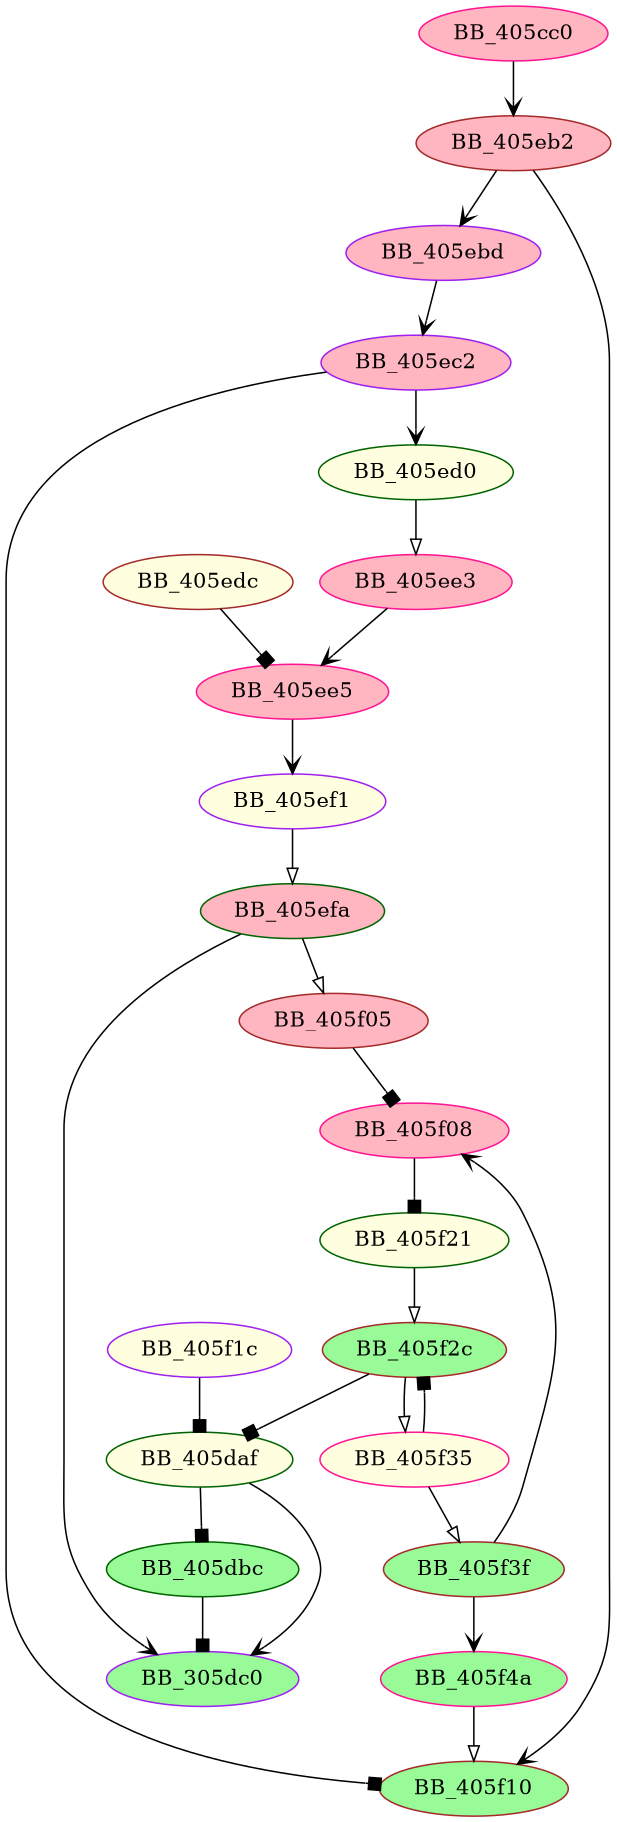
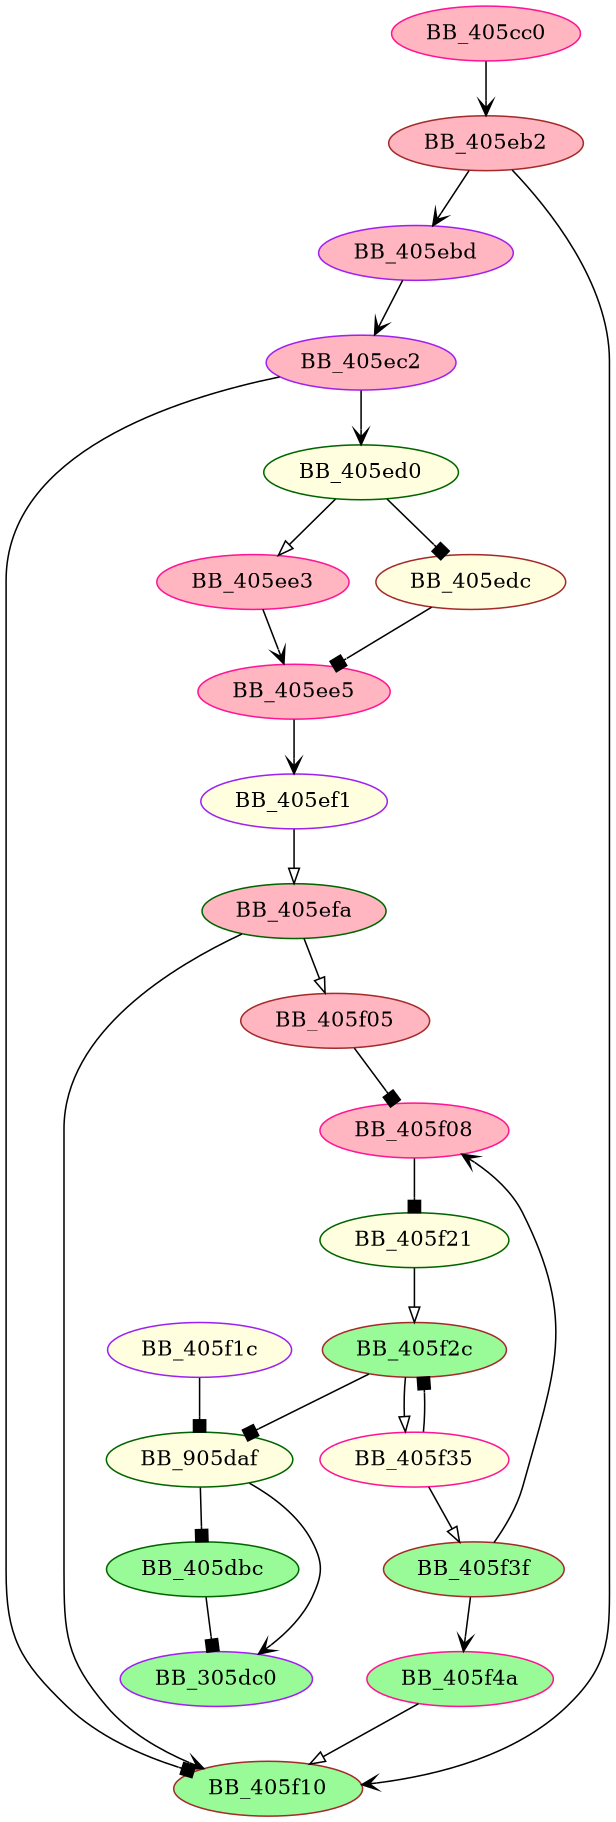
none -> (410, 522)
(64, 1263) -> (64, 1335)
(200, 1460) -> (200, 1460)
